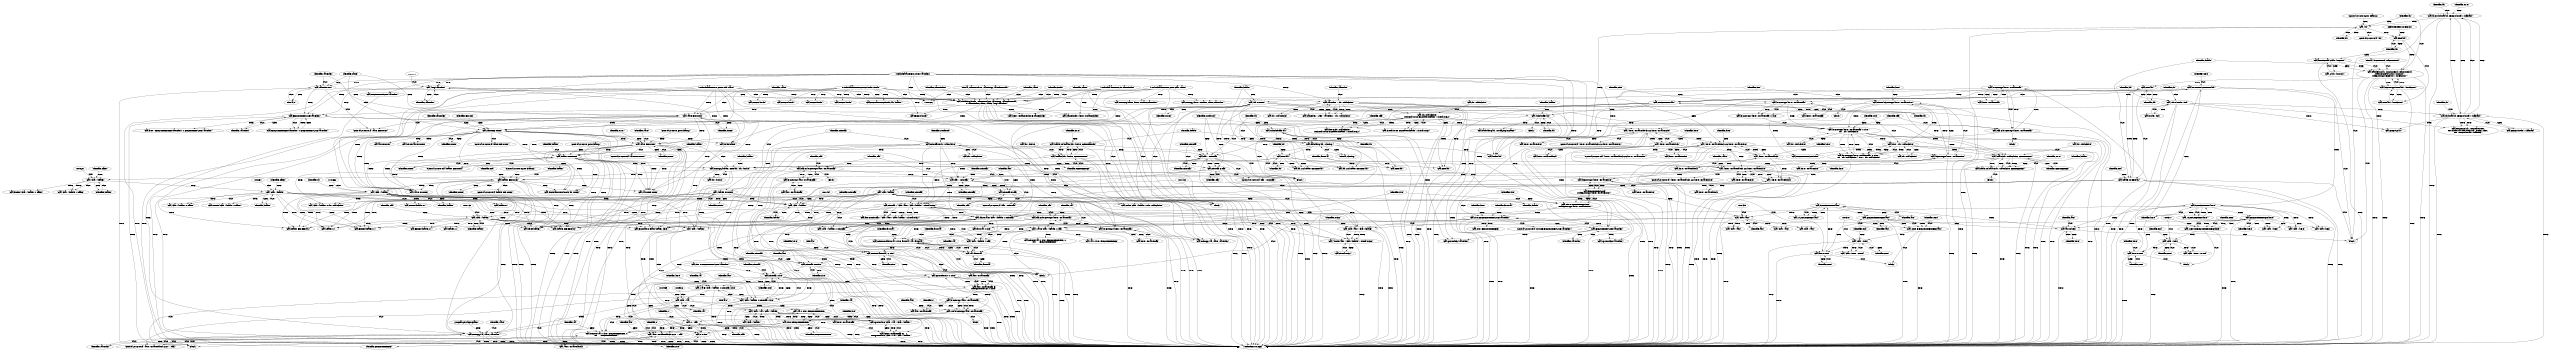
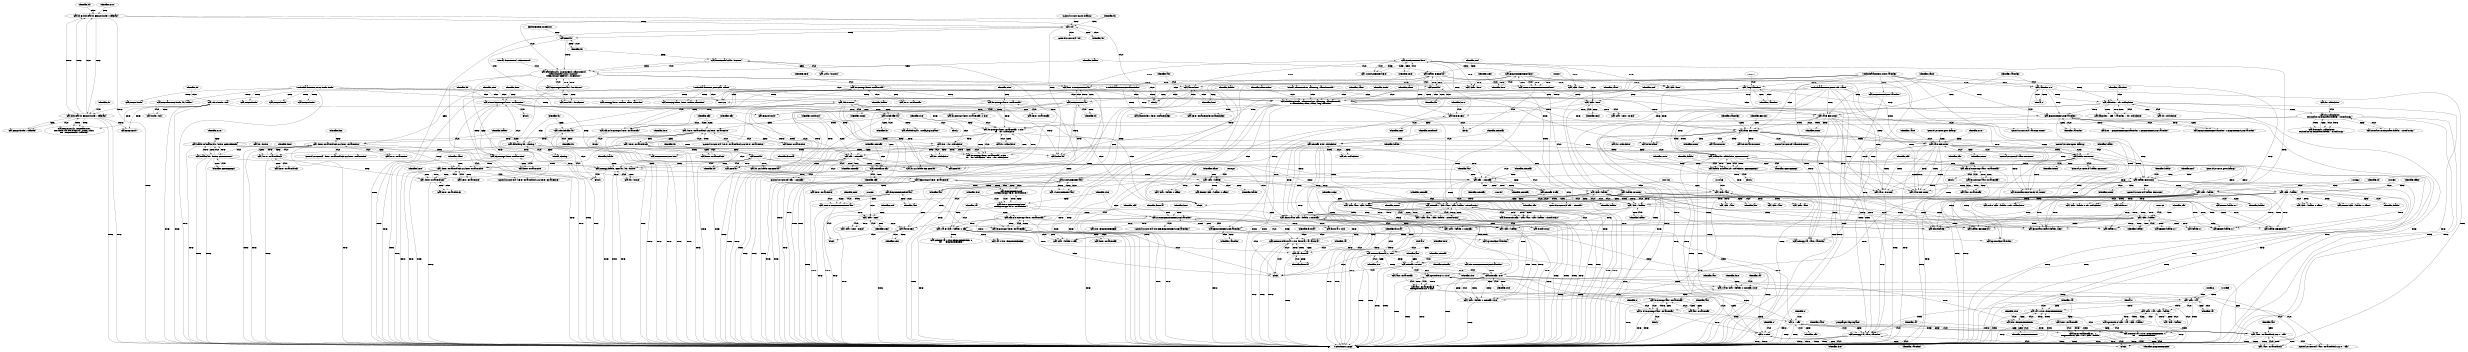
(692, 186) -> (1825, 204)
(1351, 241) -> (1437, 218)
